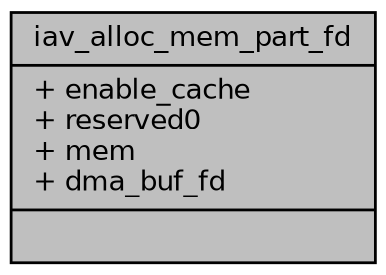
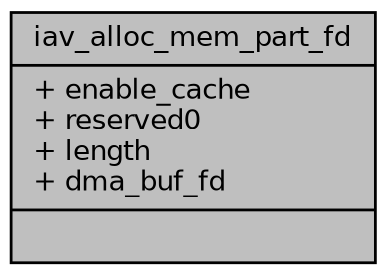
(85, 152) -> (93, 152)
